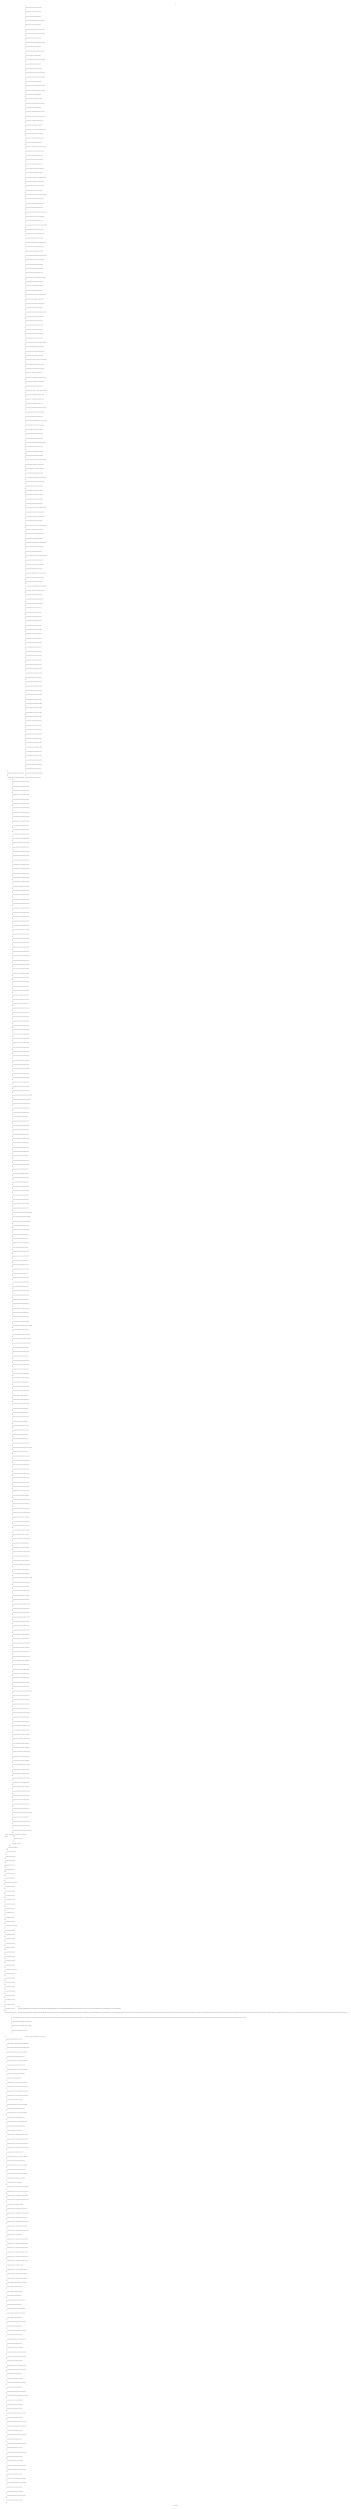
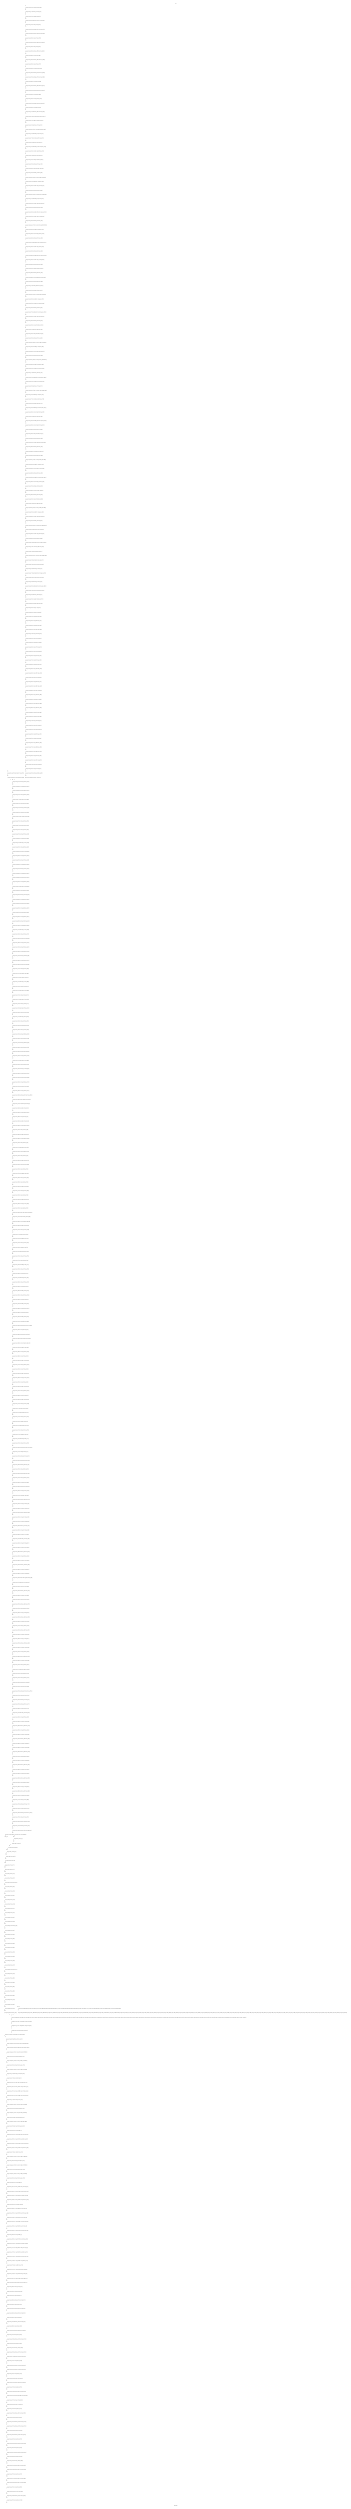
(24, 2038) -> (6, 2033)
